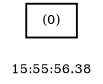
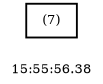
(52, 21) -> (52, 21)
